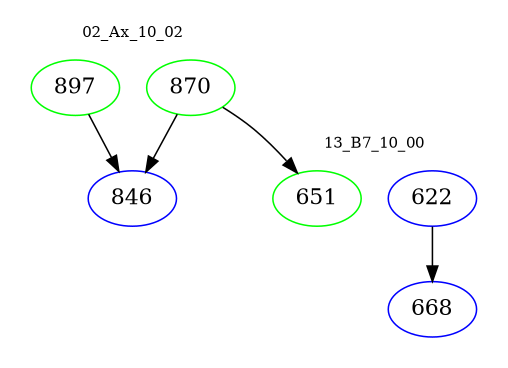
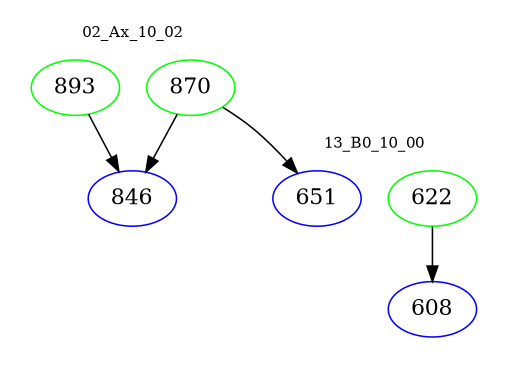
(75, 88) -> (75, 88)
(375, 144) -> (375, 144)
(317, 199) -> (317, 199)
(432, 199) -> (432, 199)
(432, 309) -> (432, 309)
